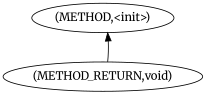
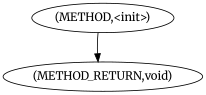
(108, 51) -> (97, 43)
